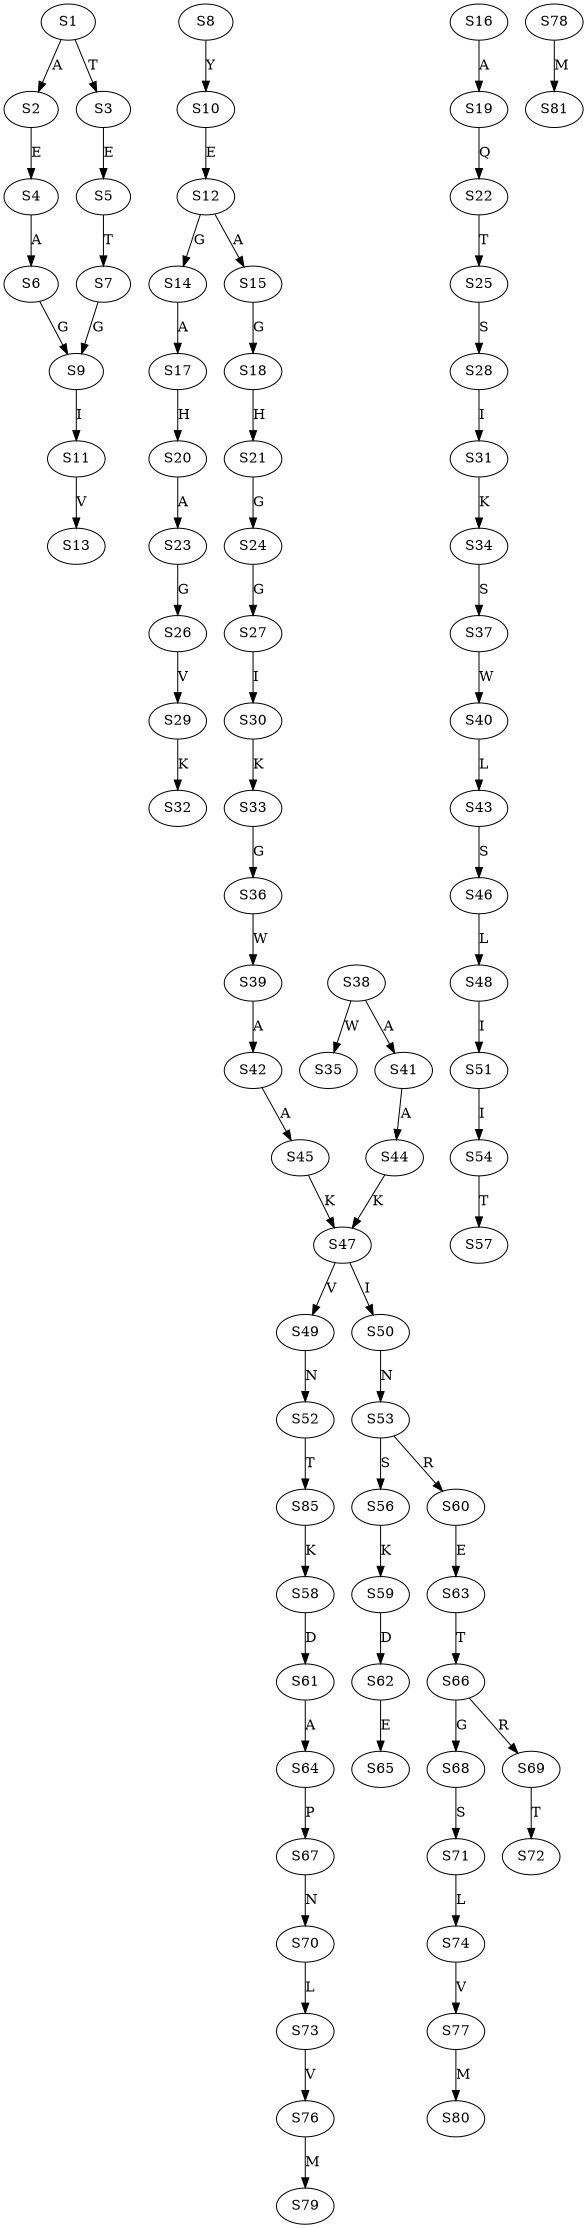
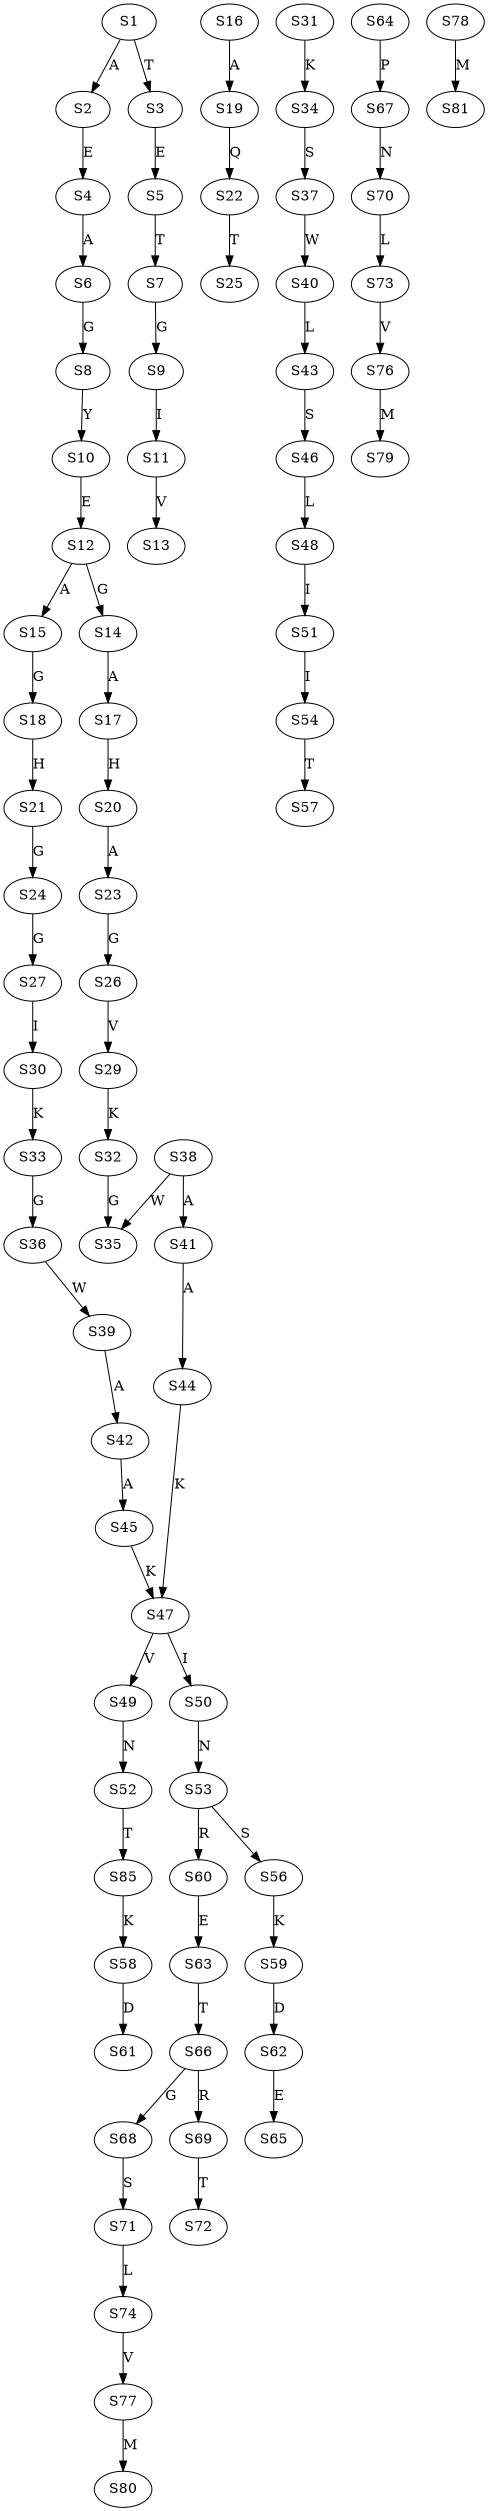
(51, 323) -> (83, 323)
(479, 372) -> none
none -> (108, 1196)
(305, 1721) -> none
